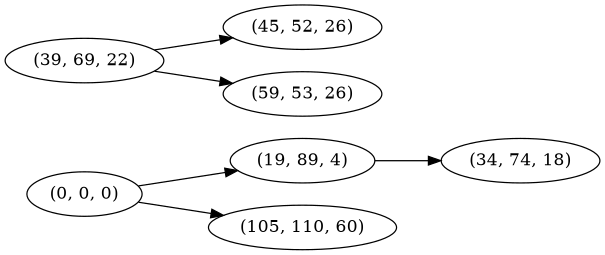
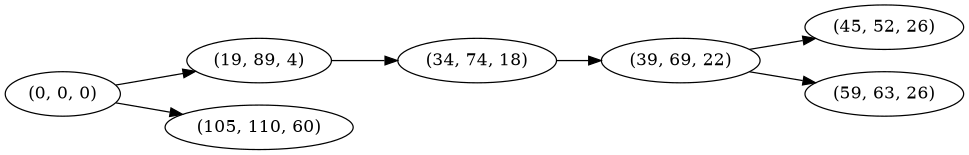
none -> (573, 61)
(303, 94) -> (884, 94)
